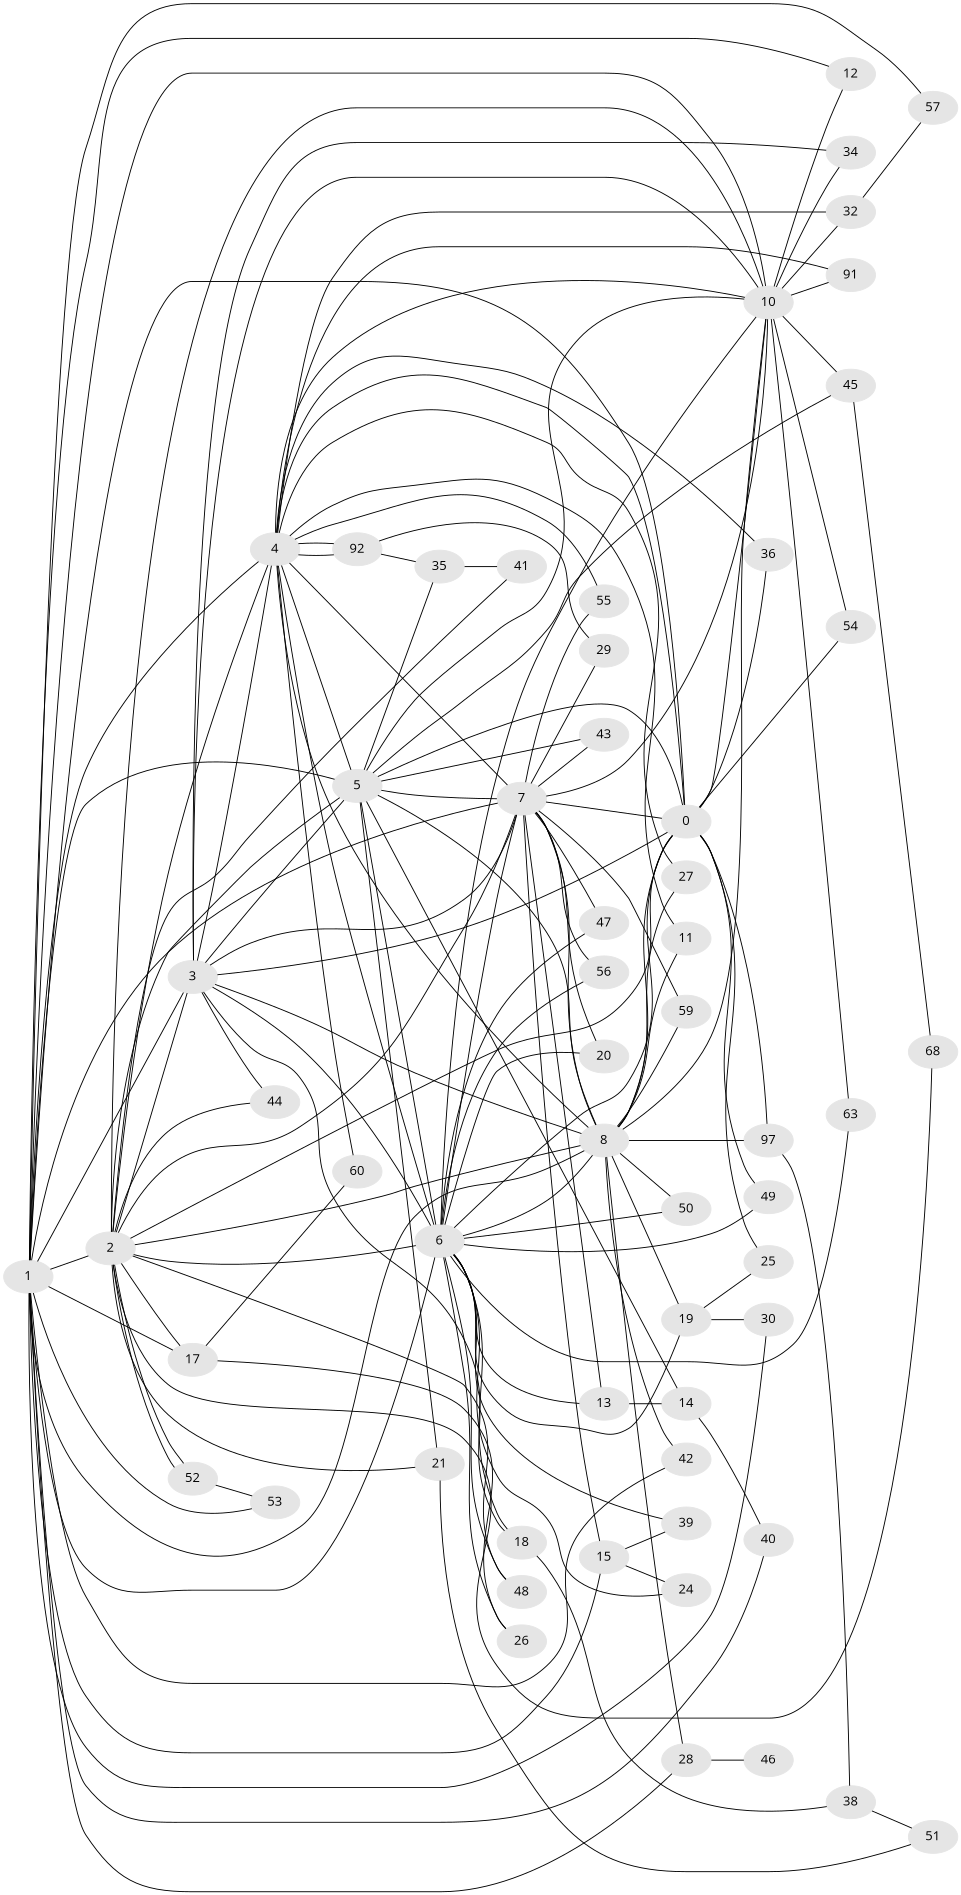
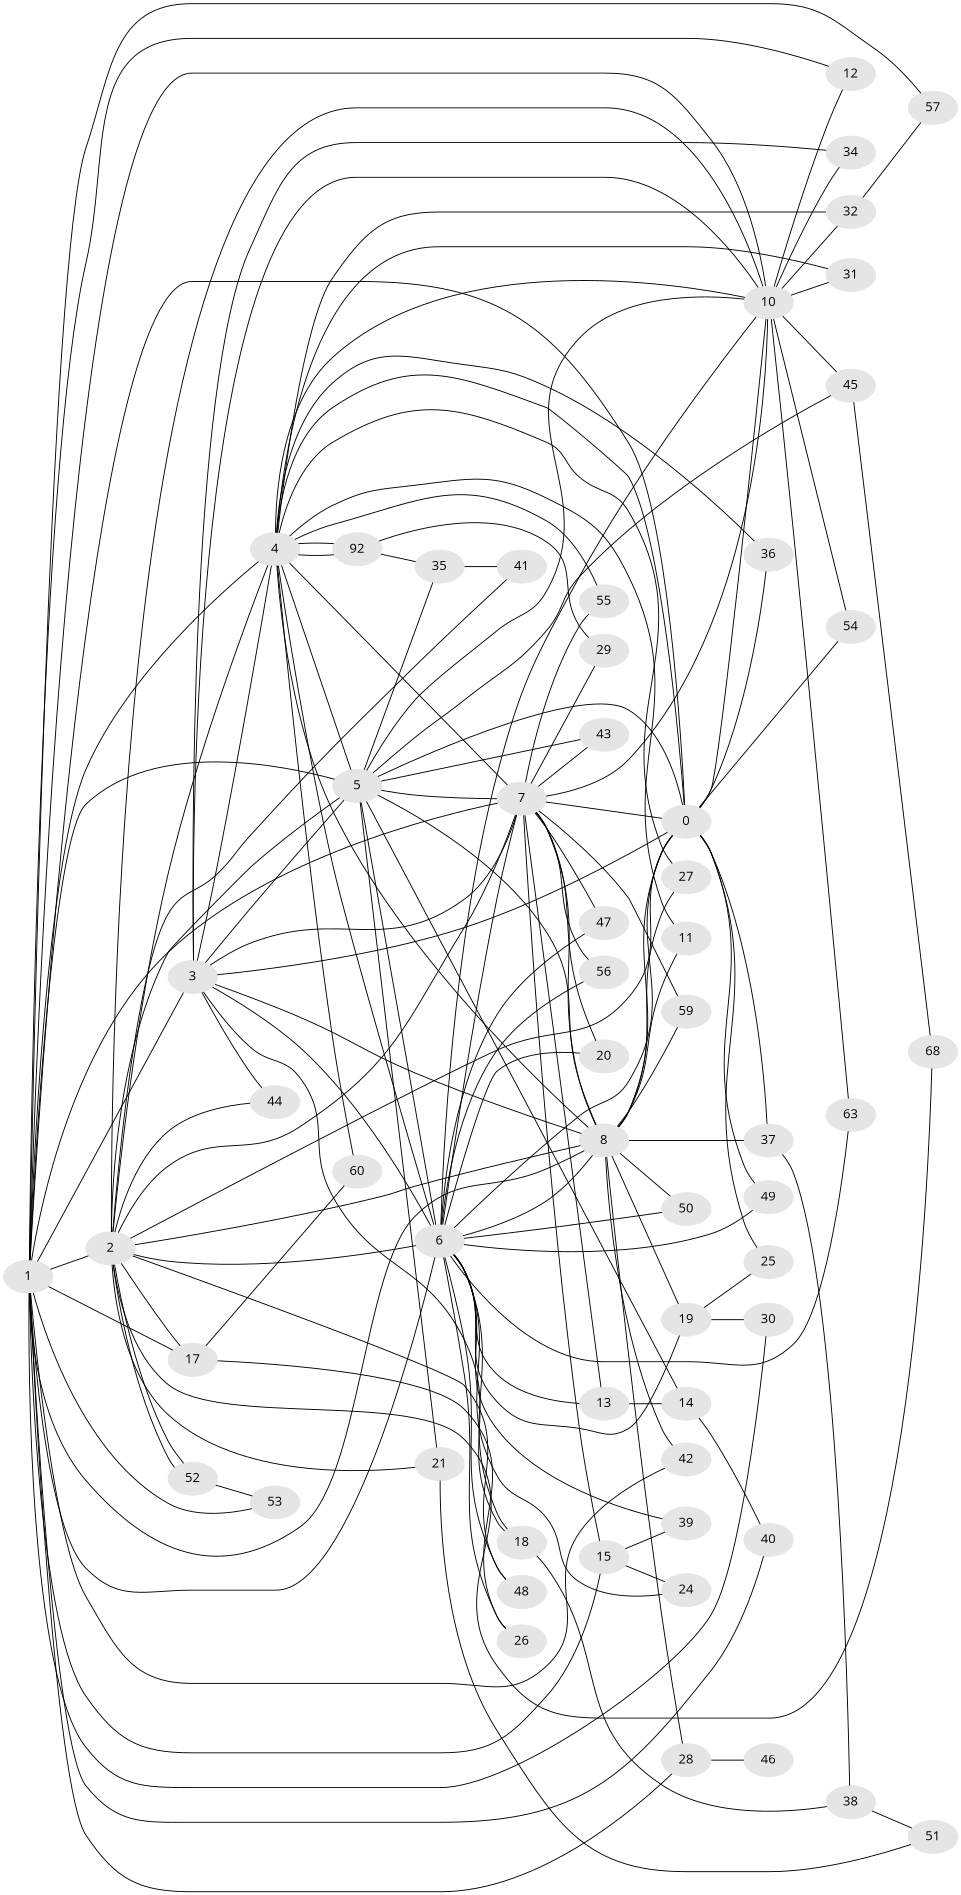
(851, 275) -> (851, 275)
(742, 743) -> none
(152, 1113) -> none
(769, 1141) -> (769, 1141)
